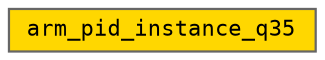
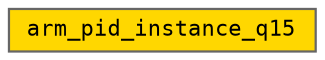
(162, 30) -> (162, 30)
